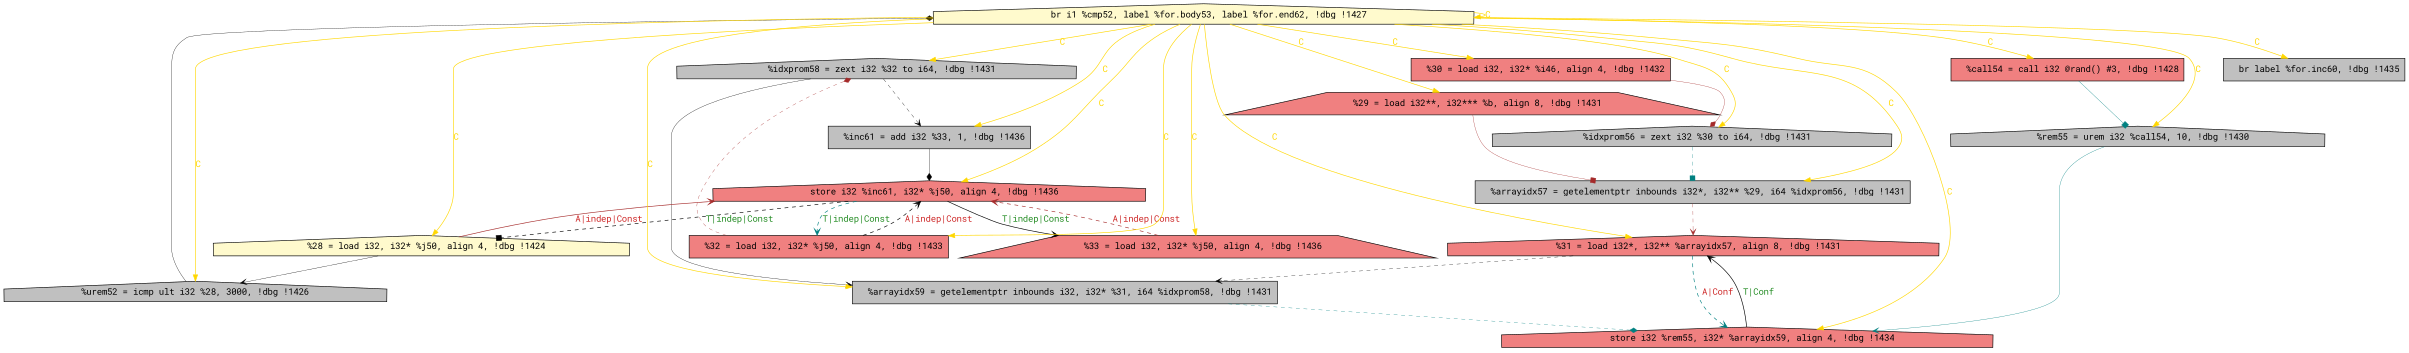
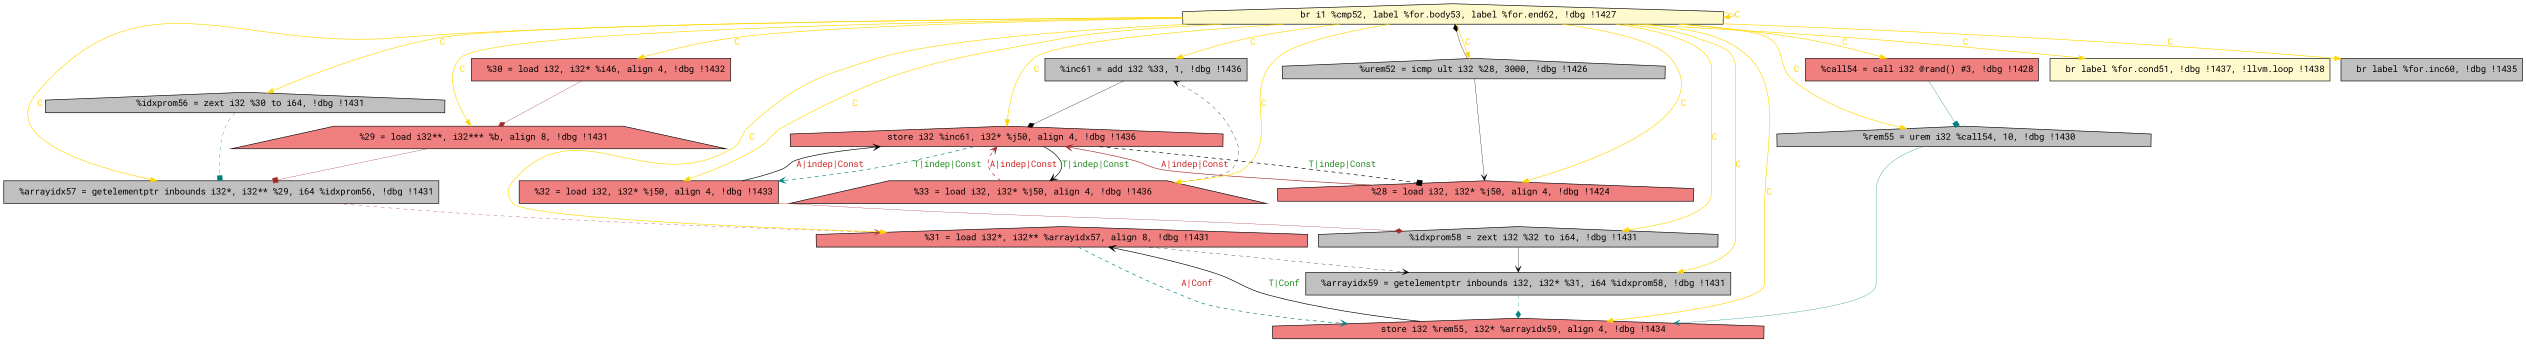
none -> (2190, 70)
(1712, 88) -> (543, 102)
(900, 100) -> (1237, 144)
(739, 143) -> (1087, 218)
(891, 224) -> (806, 157)
(421, 247) -> (1486, 192)
(312, 269) -> (1479, 127)
